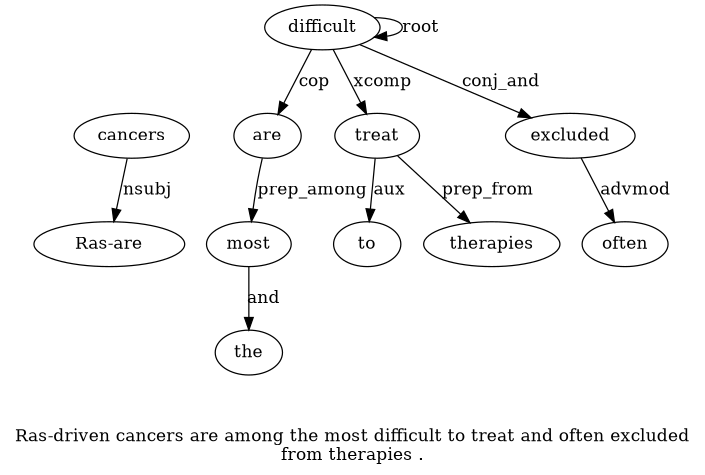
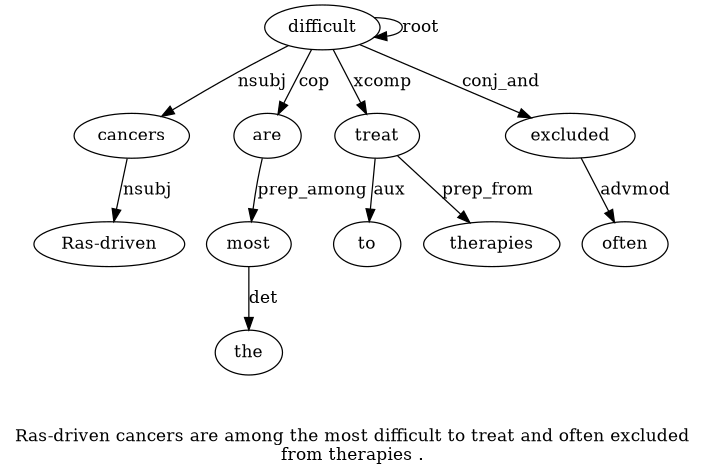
none -> (230, 77)
(109, 244) -> (109, 244)
(264, 298) -> (264, 298)
